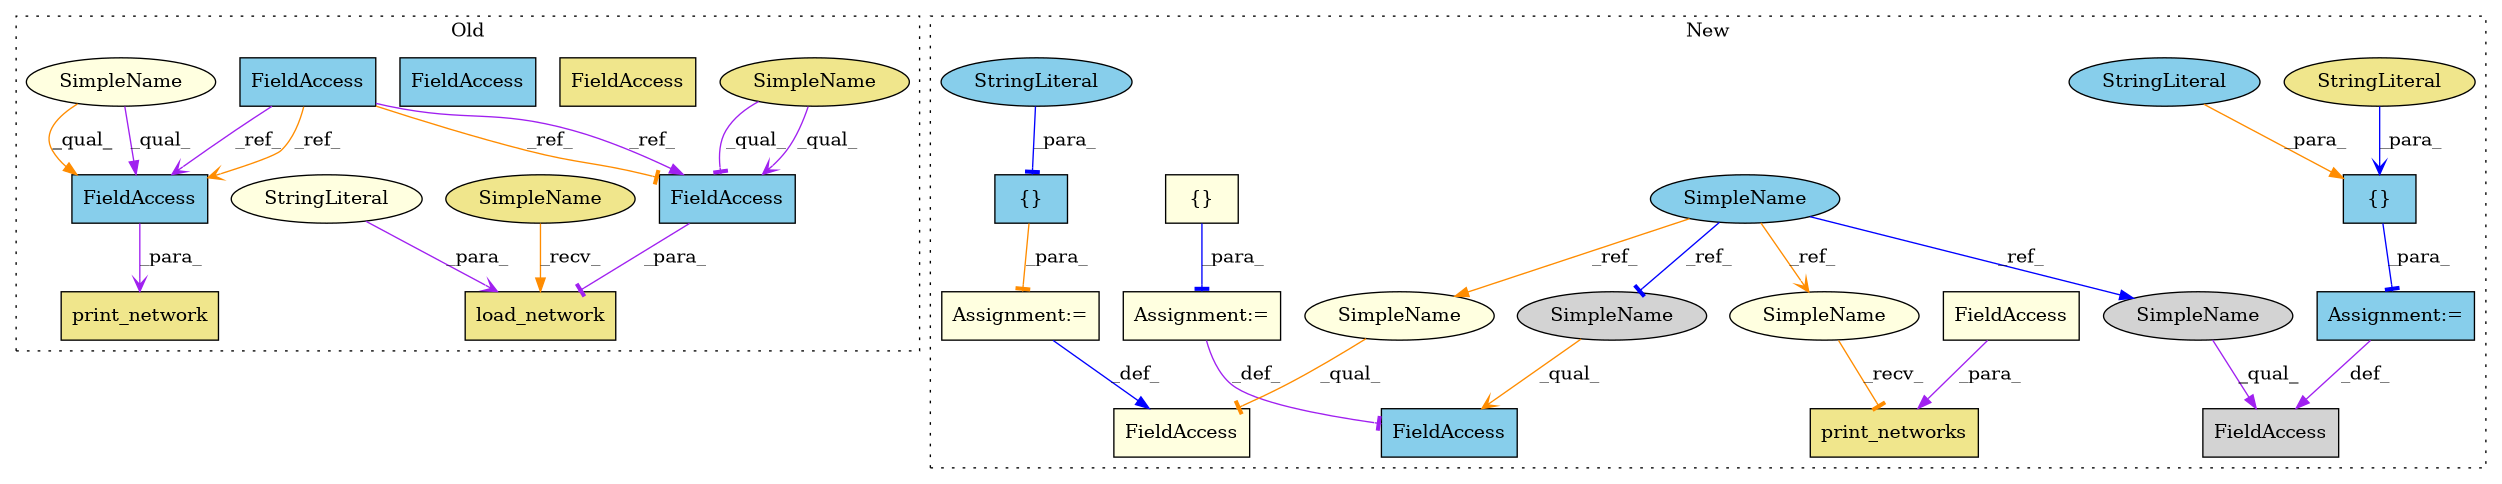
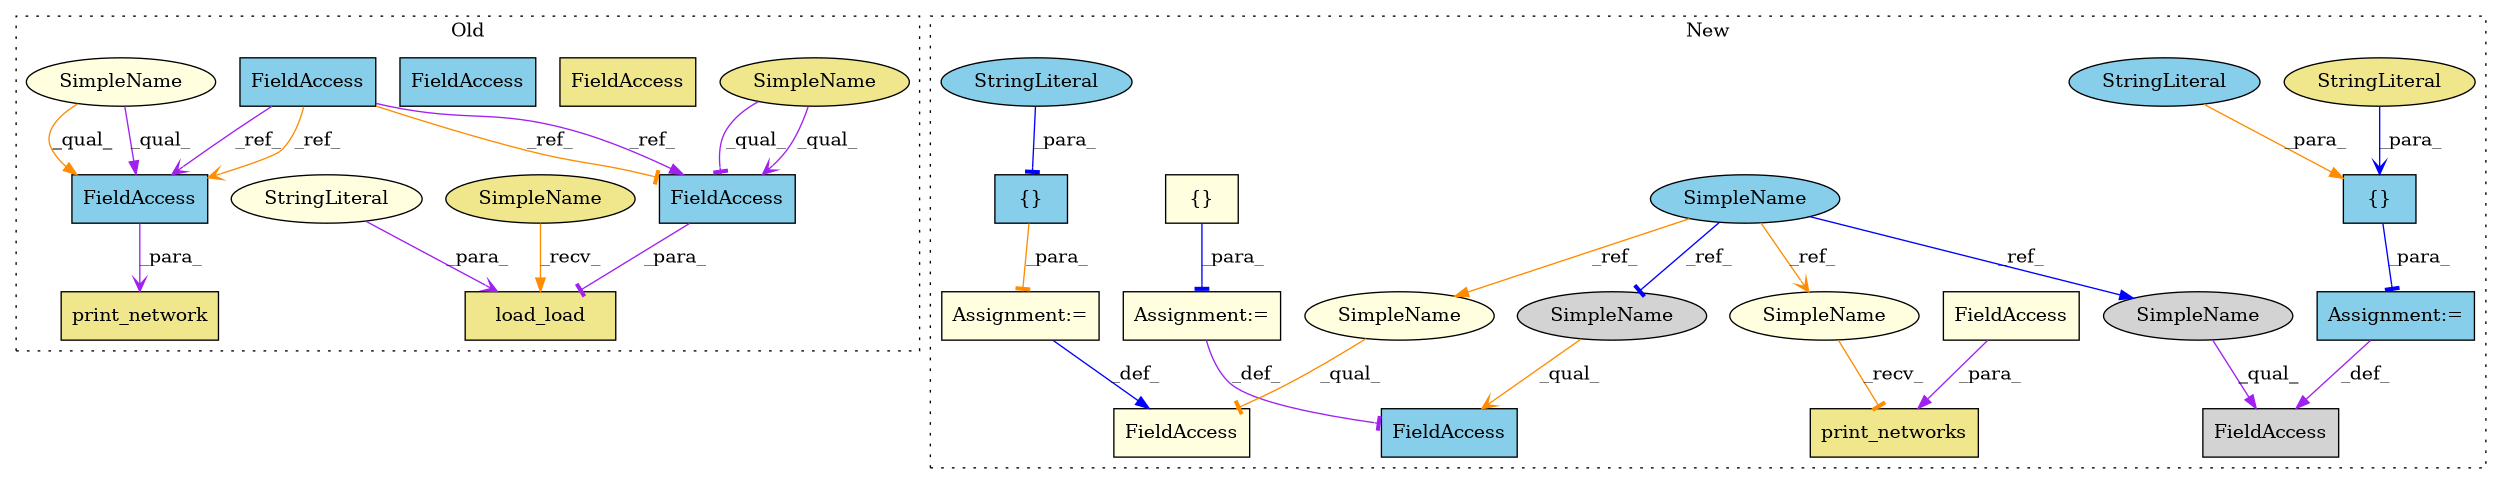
(540, 316) -> (540, 316)
